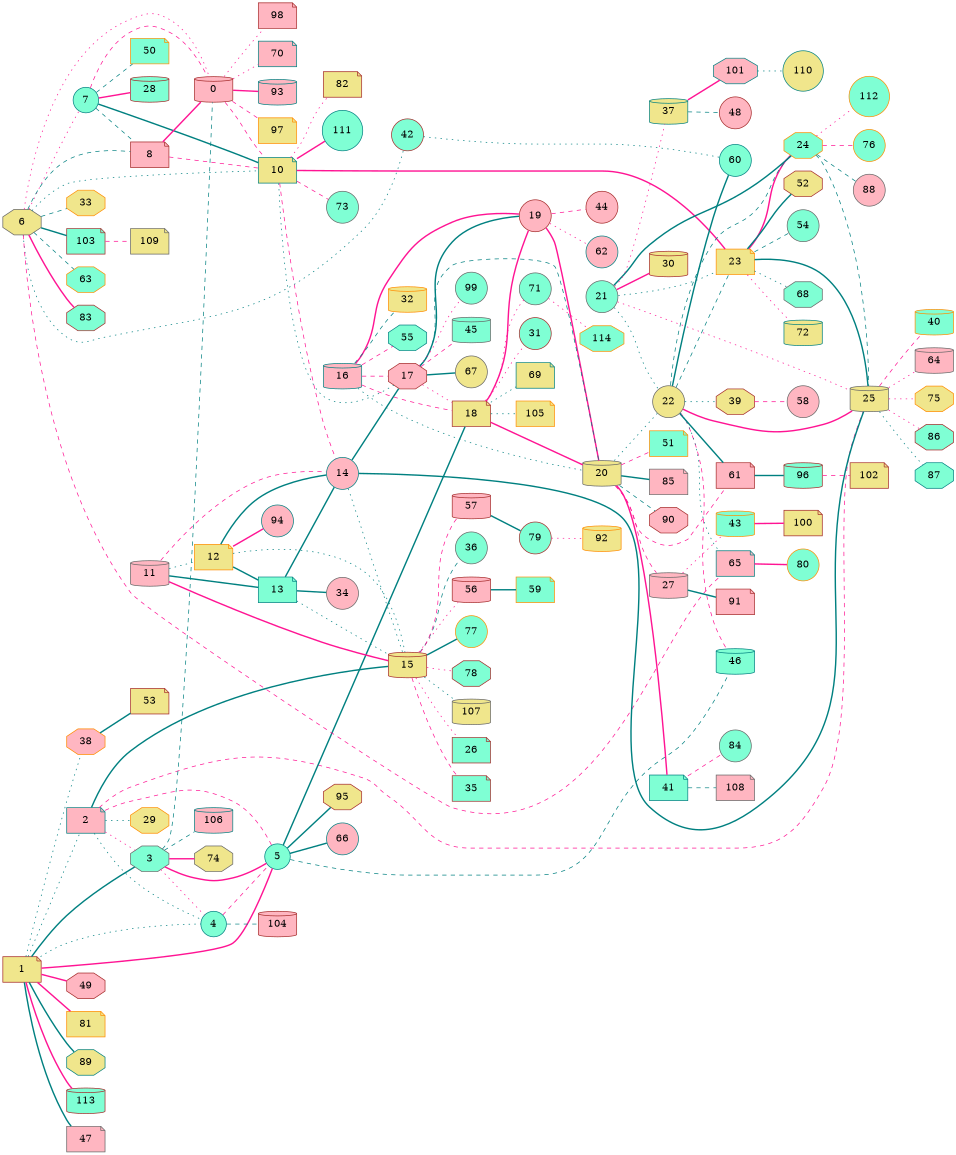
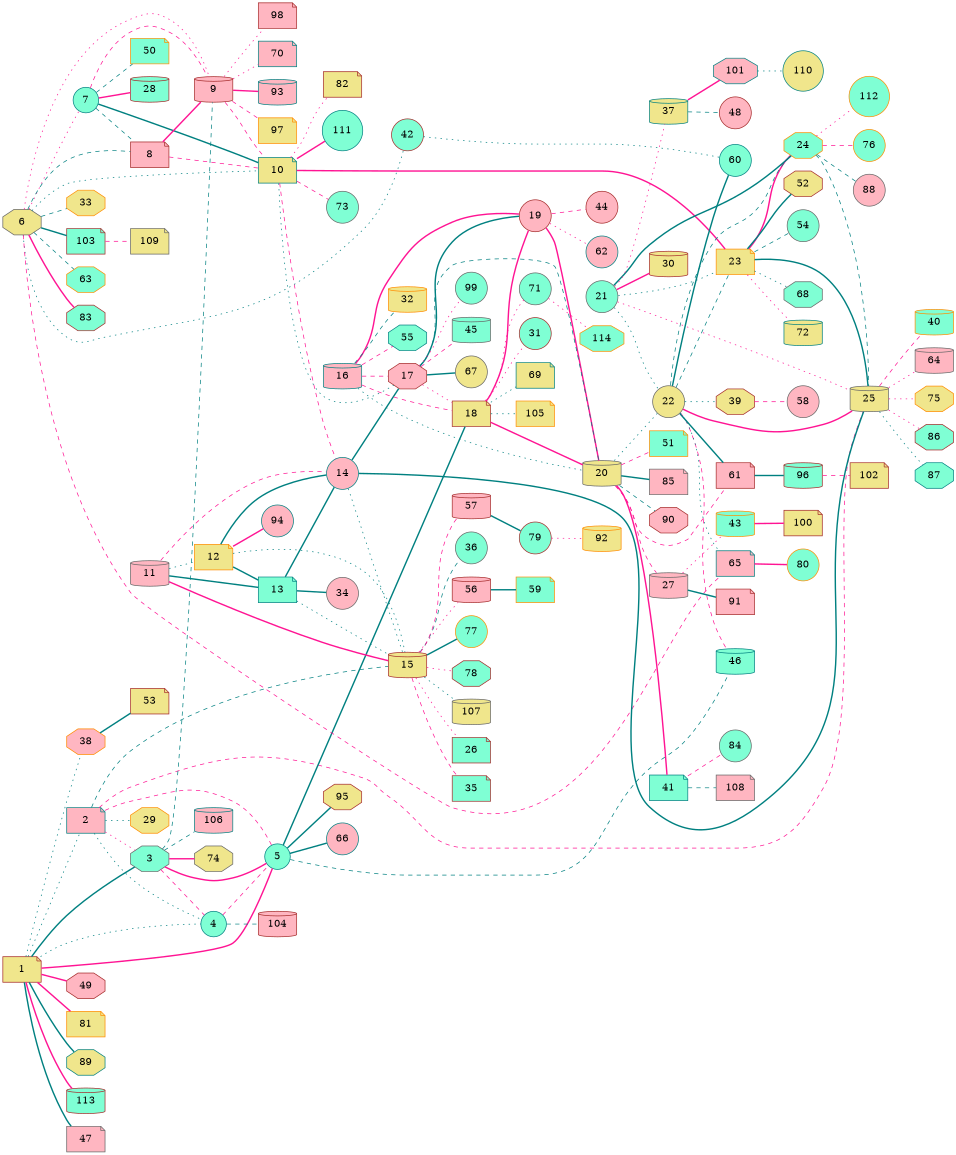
(214, 89) -> (214, 89)
(221, 703) -> (221, 703)
(183, 892) -> (183, 892)
